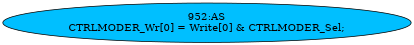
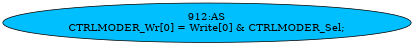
(207, 23) -> (207, 23)
